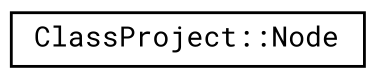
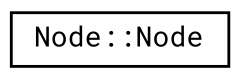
(188, 40) -> (120, 40)
